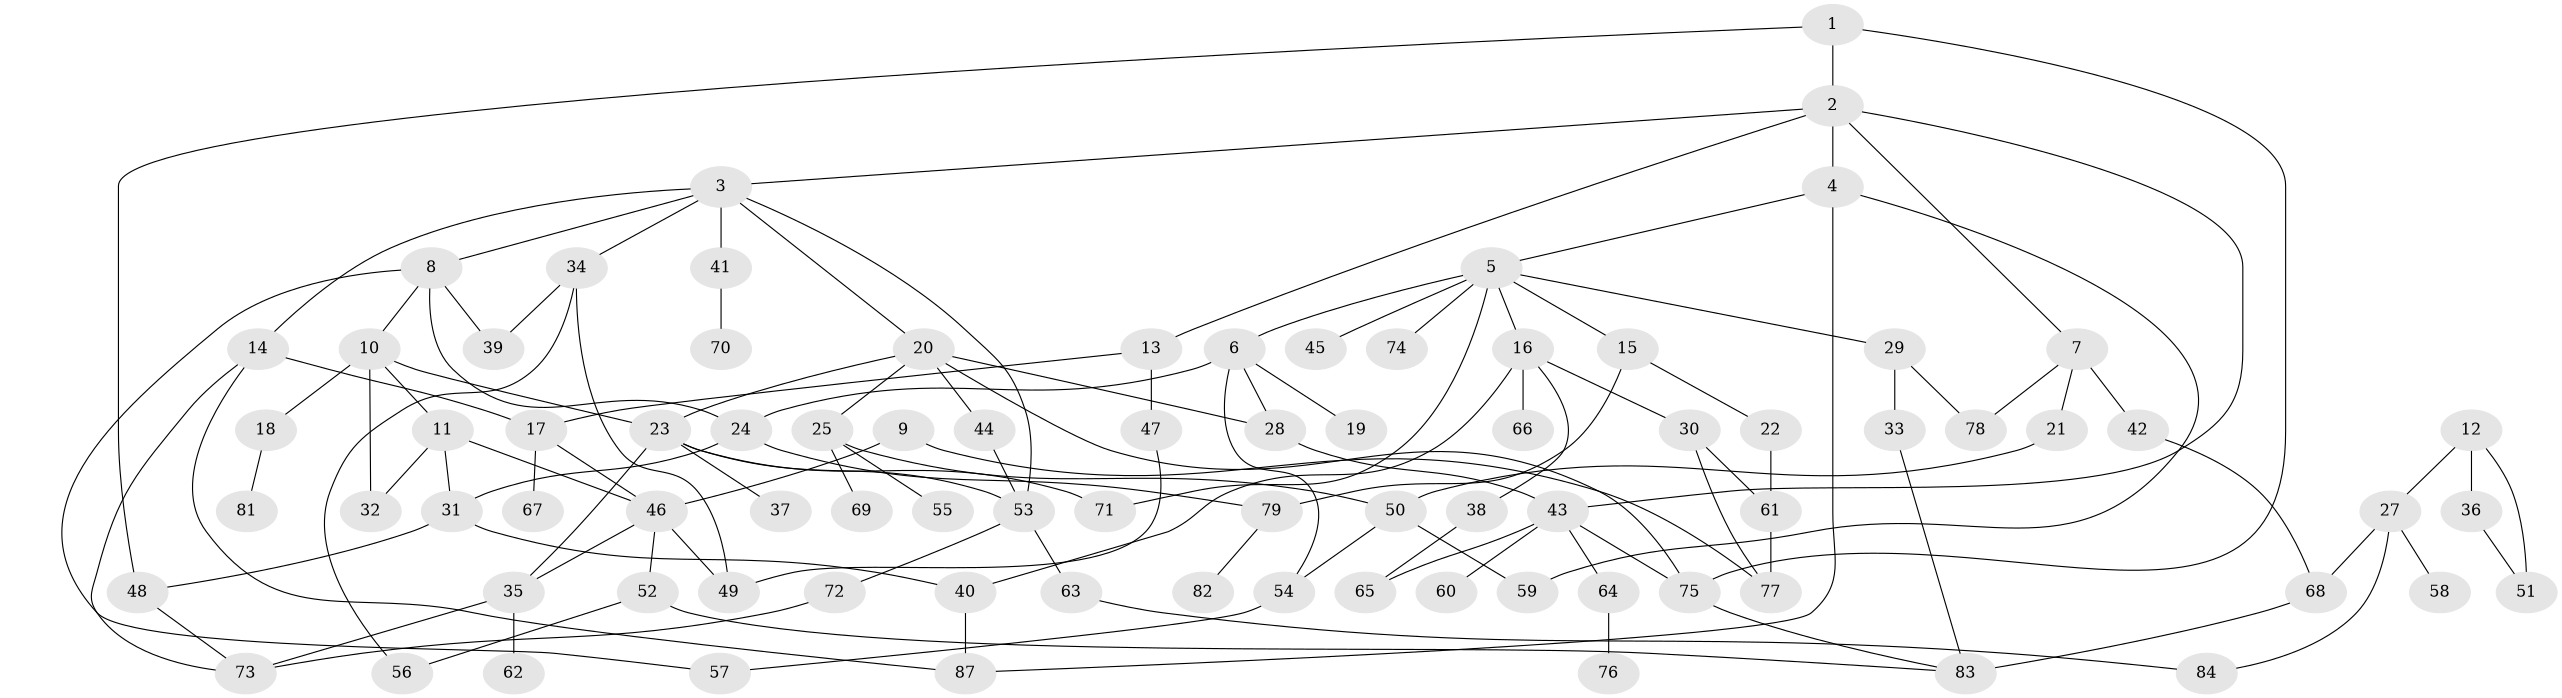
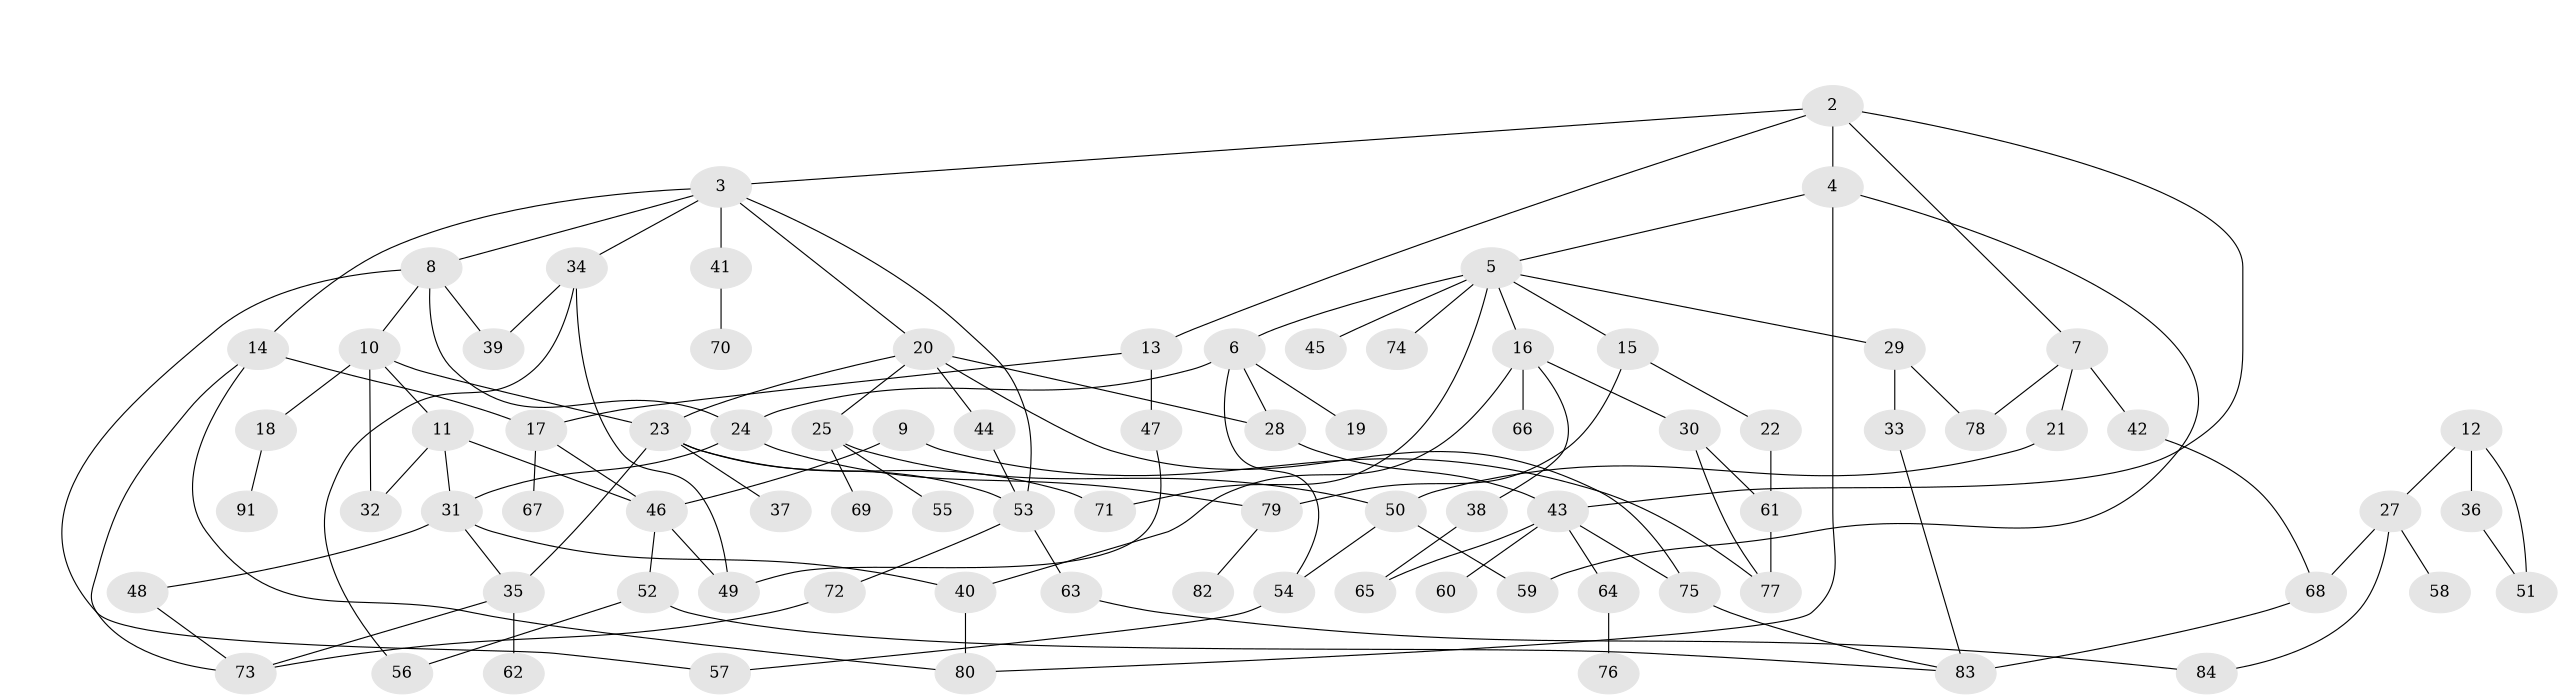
(1833, 25) -> none
(247, 511) -> (247, 511)
(576, 557) -> (483, 552)
(965, 674) -> (965, 674)
